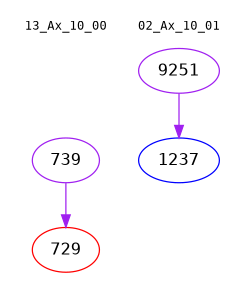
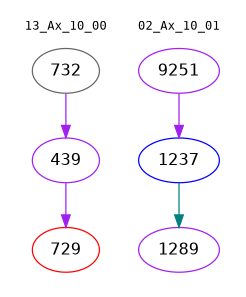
none -> (66, 71)
(66, 160) -> (66, 160)
none -> (179, 250)
